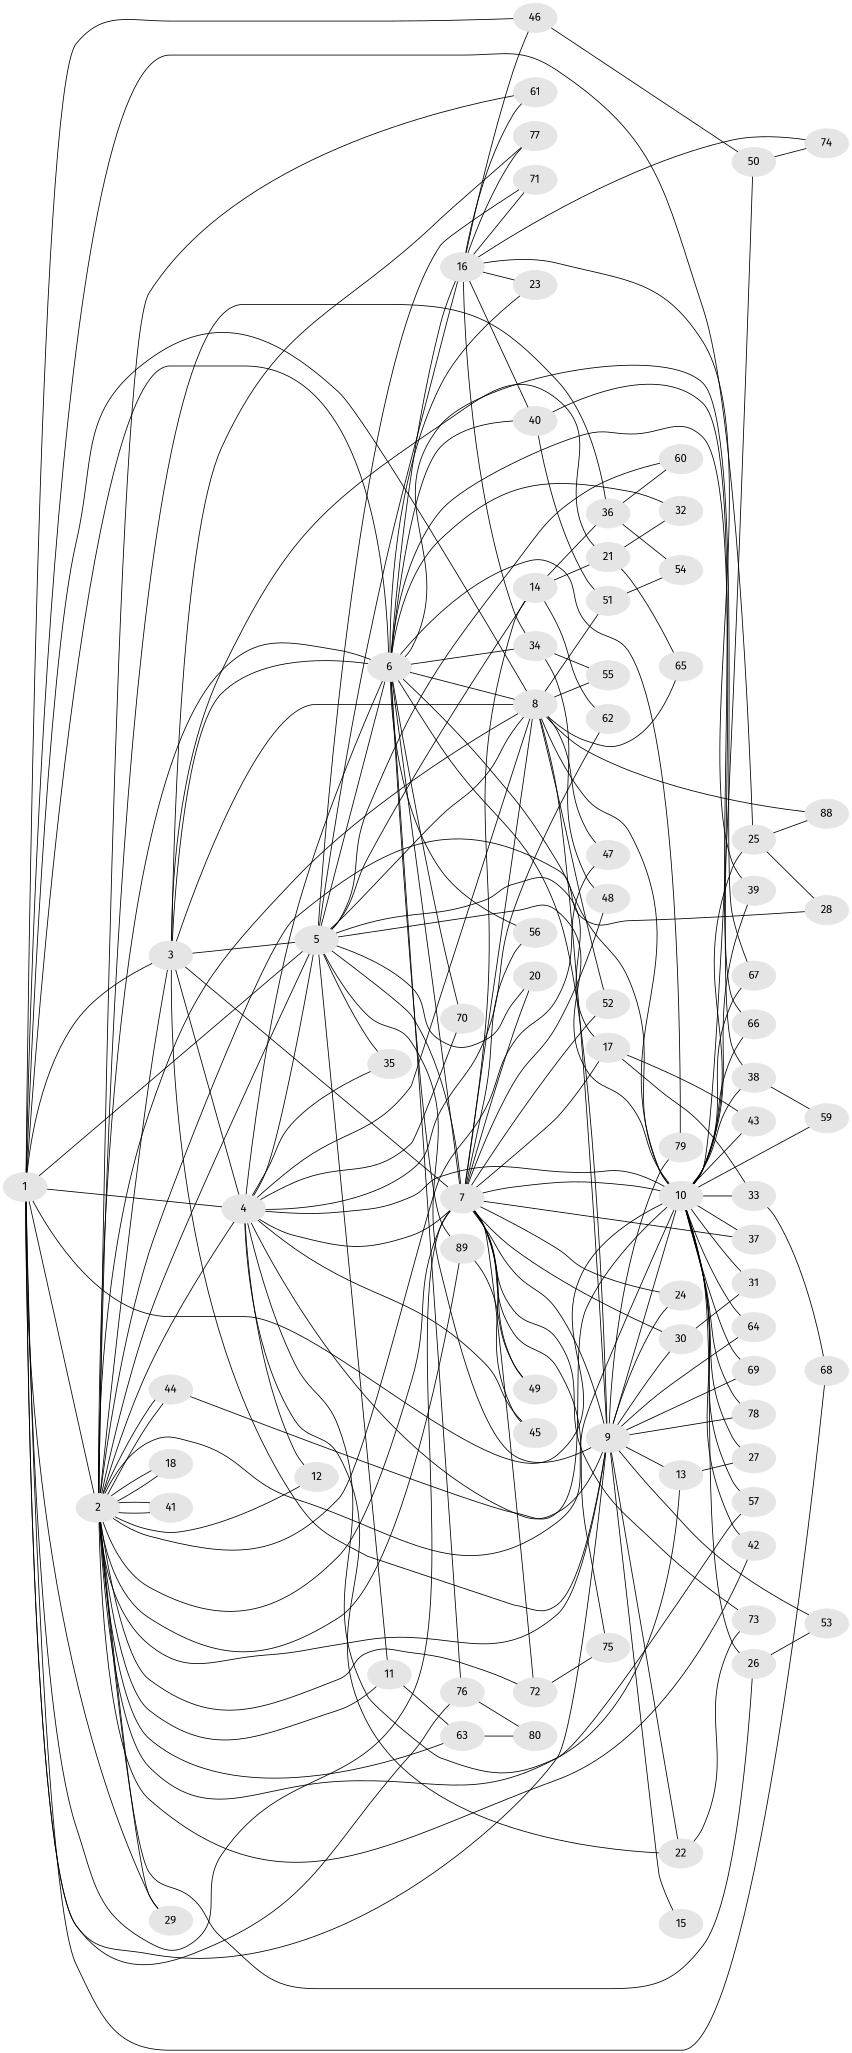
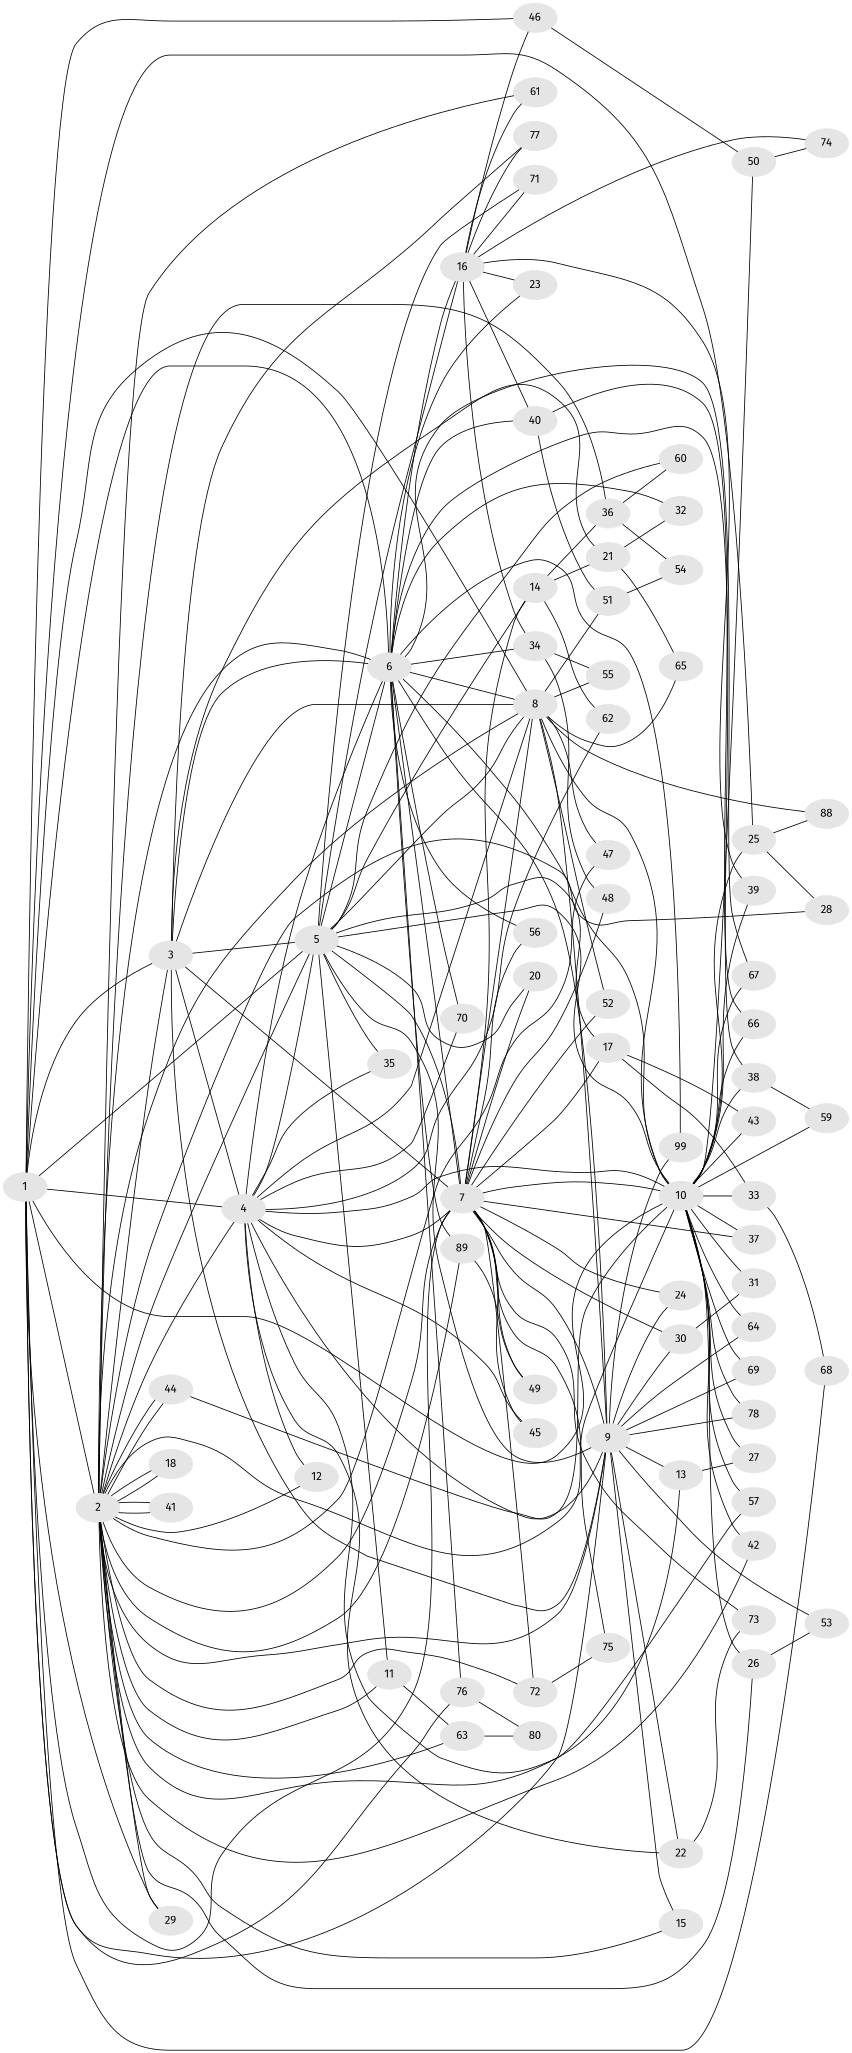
(681, 1147) -> (681, 1147)
(645, 1317) -> none
none -> (236, 1917)
